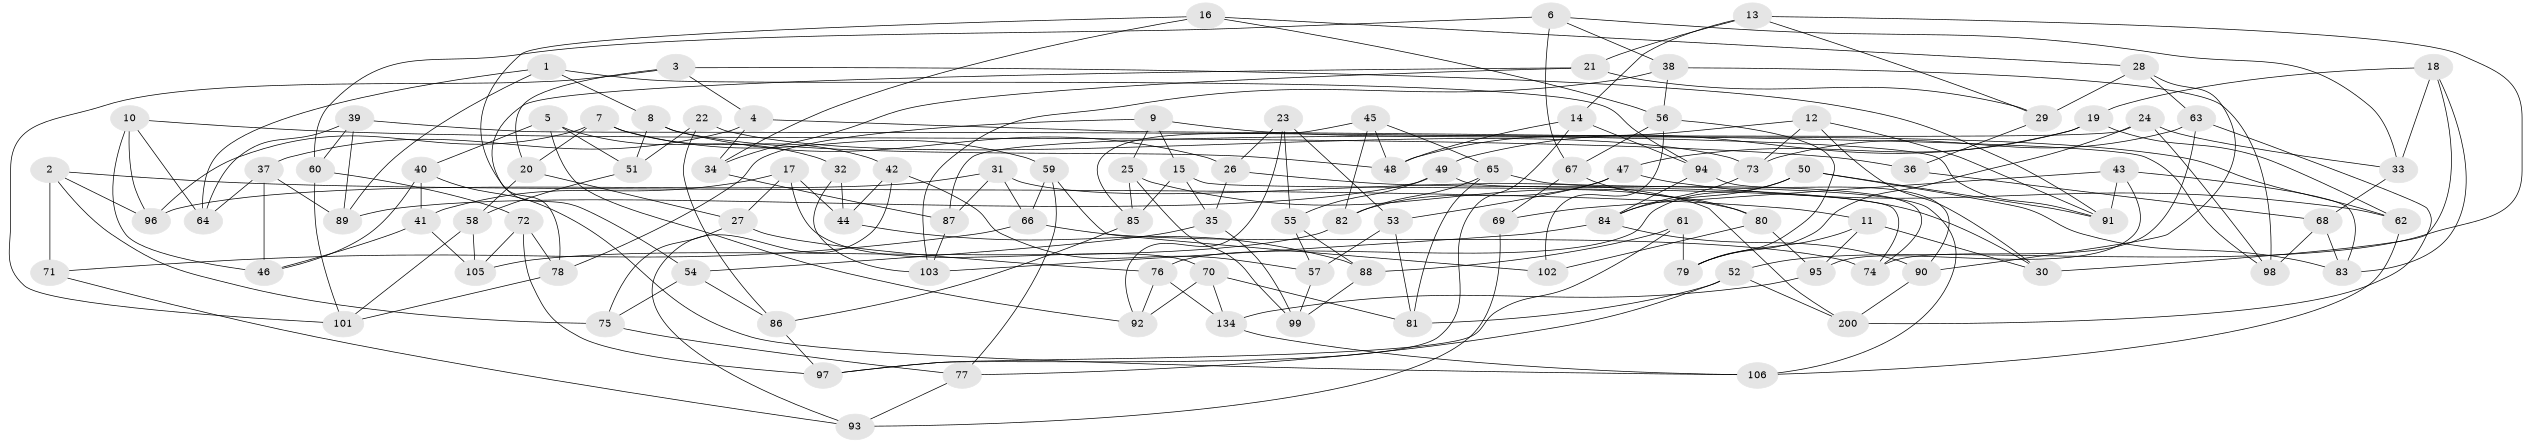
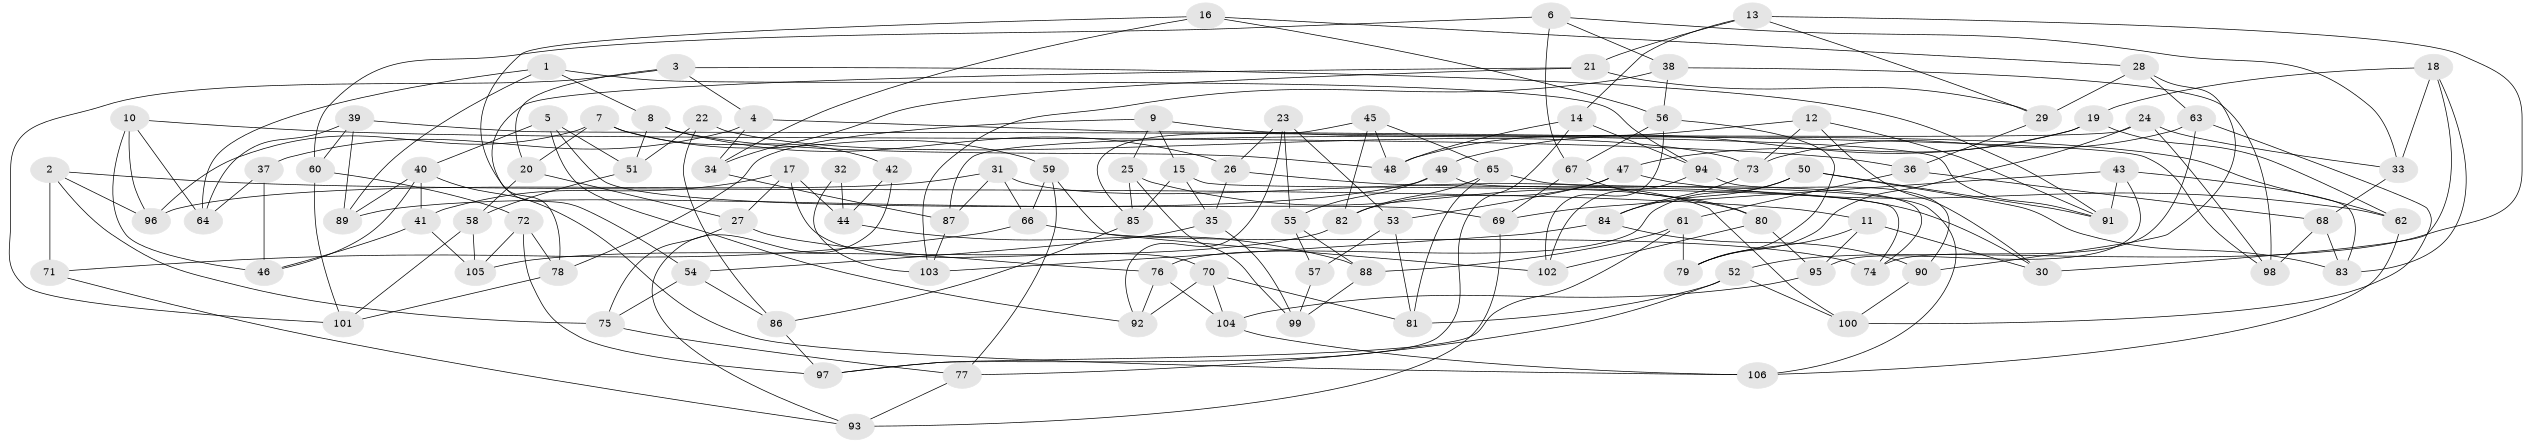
(628, 142) -> (1007, 207)
(1653, 196) -> (1587, 203)
(306, 197) -> (382, 196)
none -> (1778, 199)
(1003, 235) -> none
(1226, 324) -> (1226, 324)
(1848, 324) -> (1848, 324)
